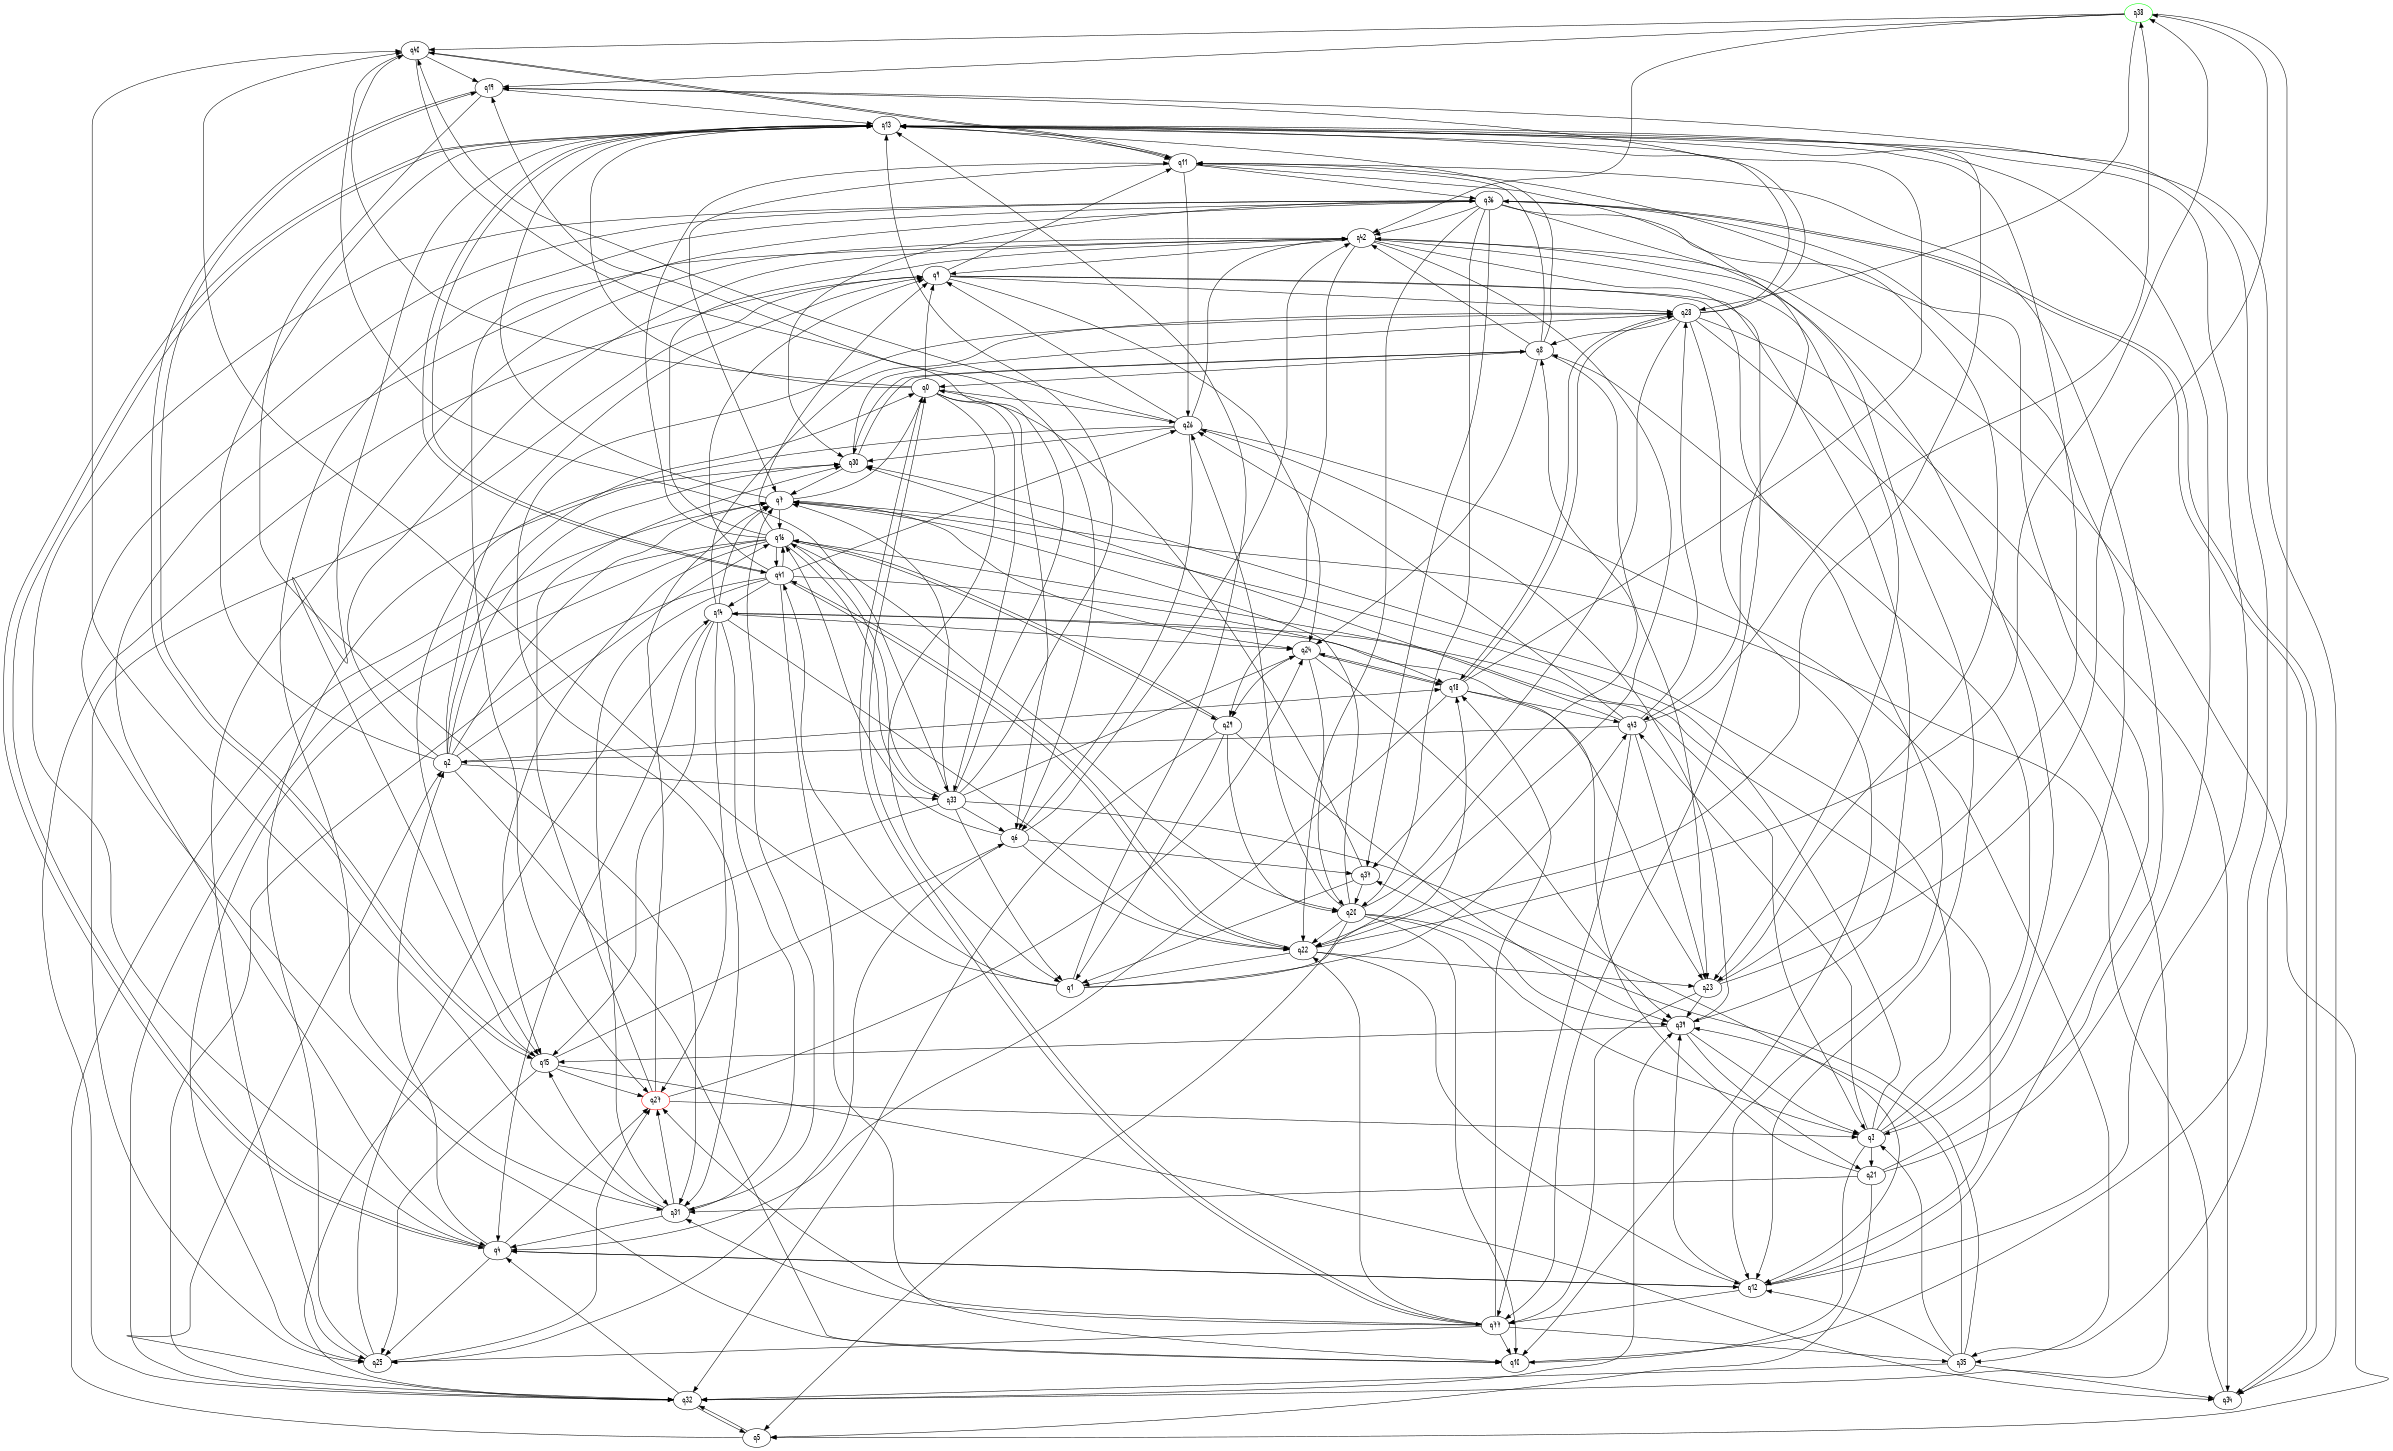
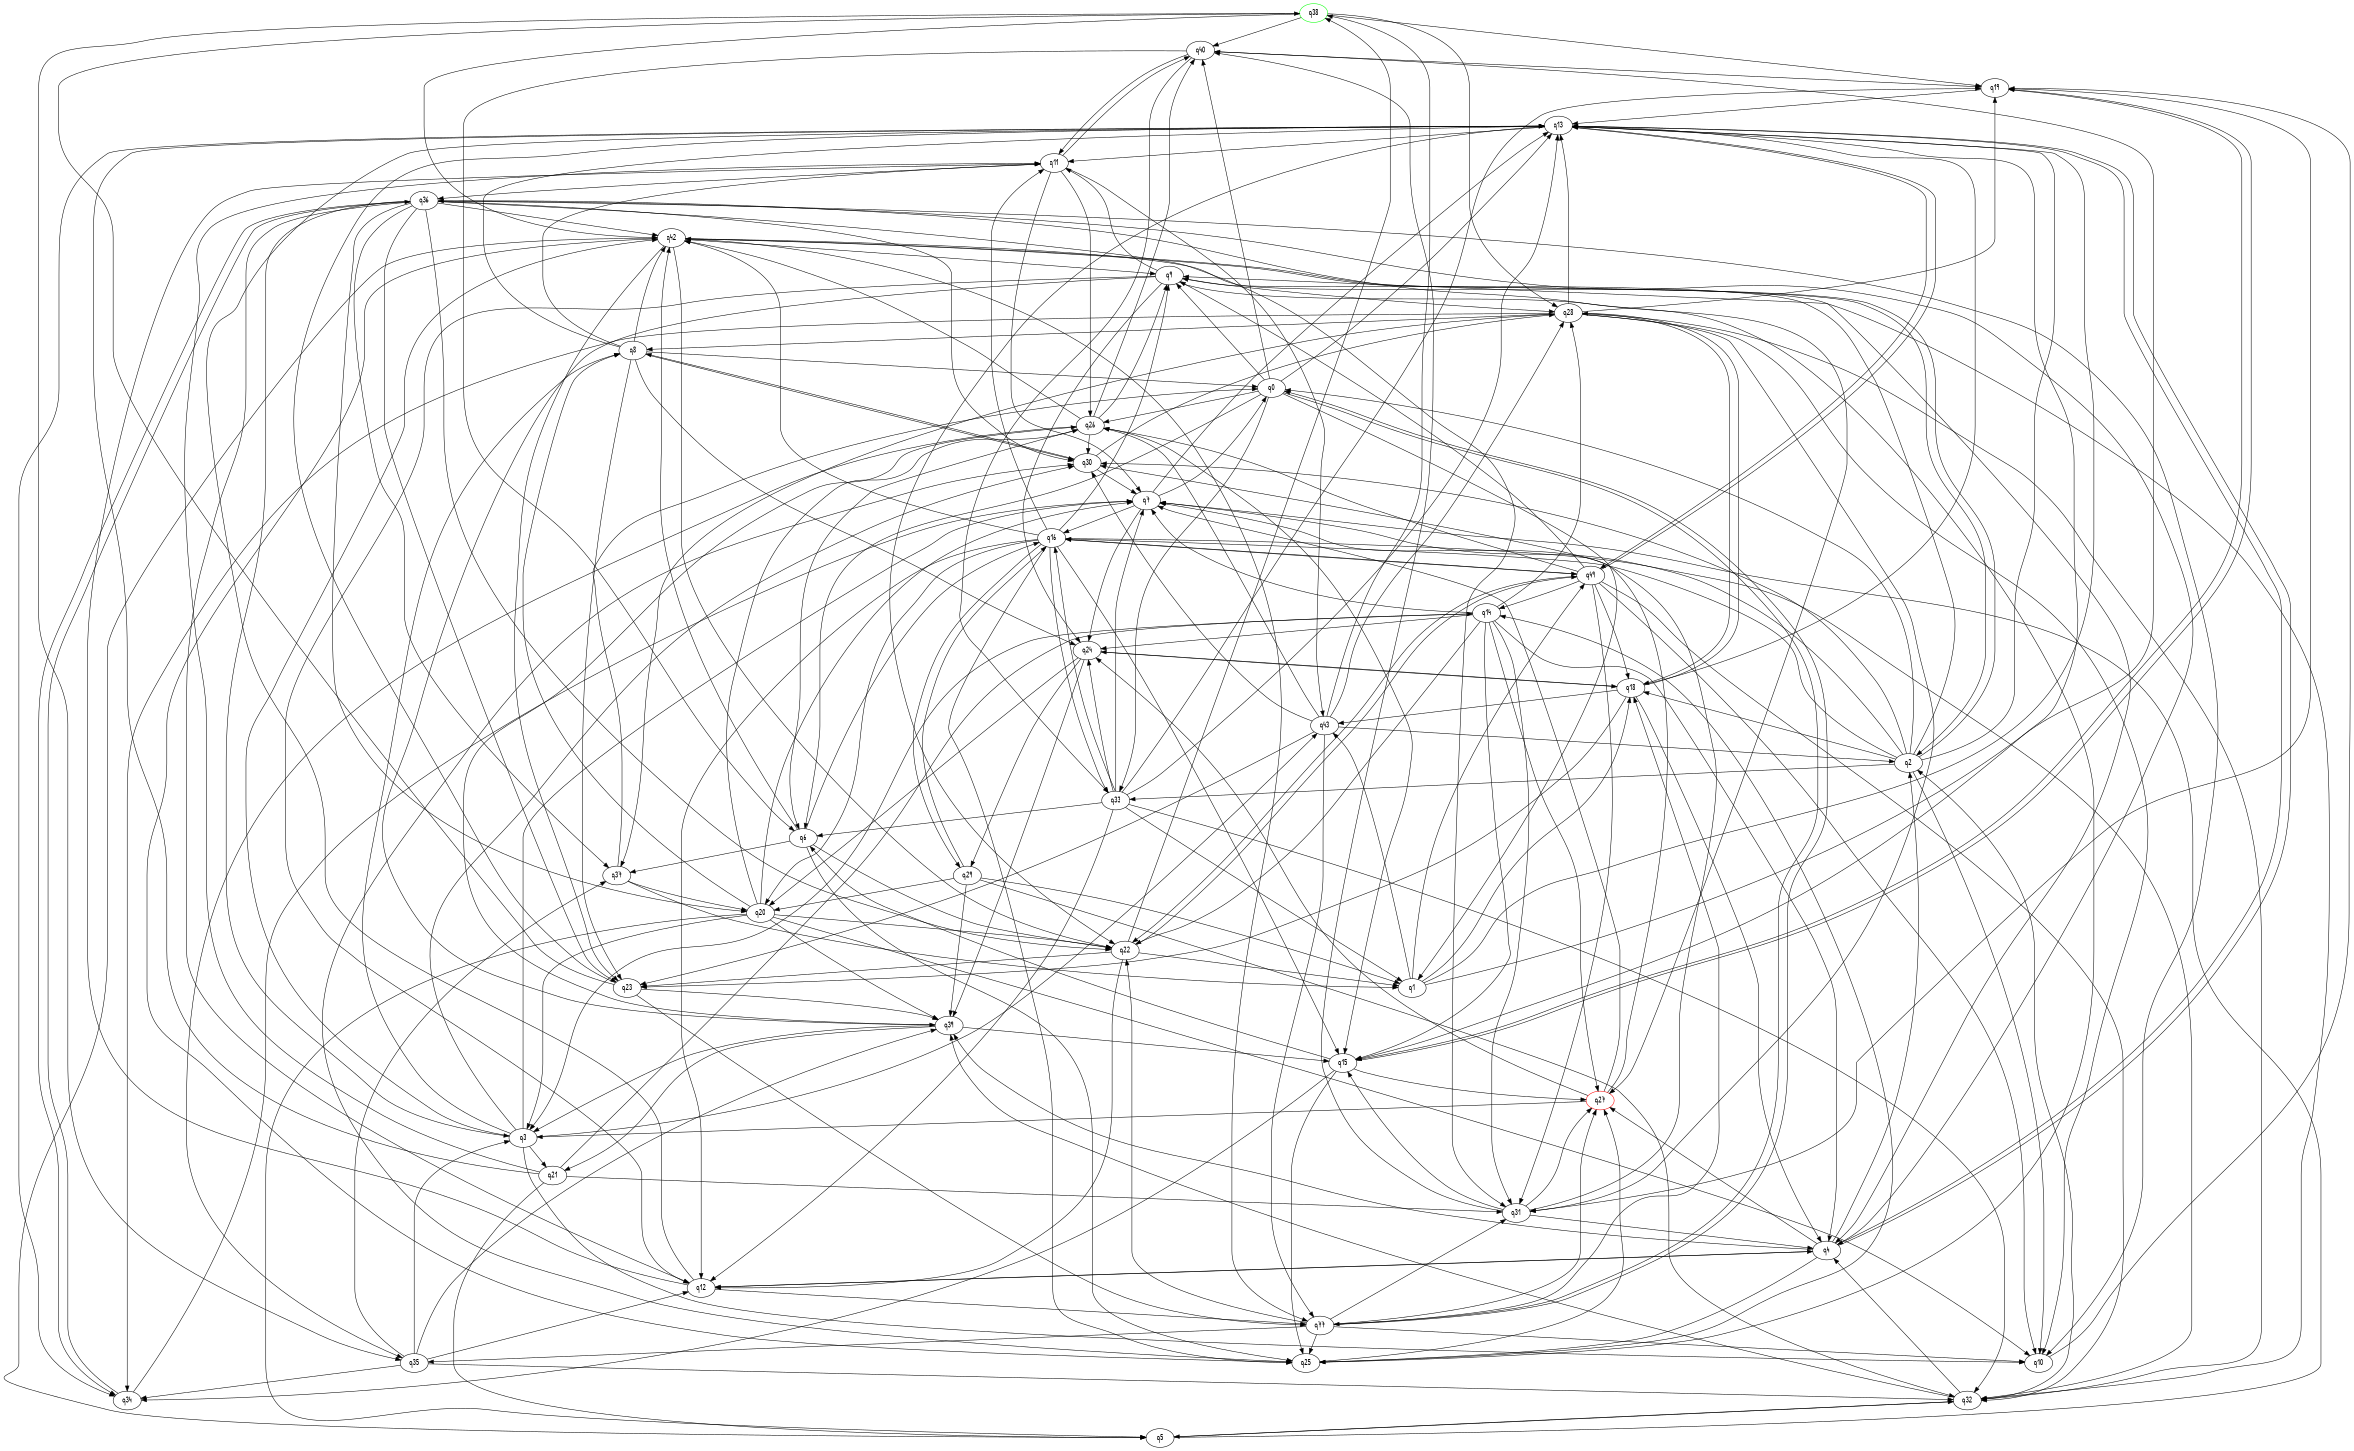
(1315, 487) -> (1869, 307)
(780, 576) -> (1591, 576)
(1673, 1171) -> (1366, 1201)
